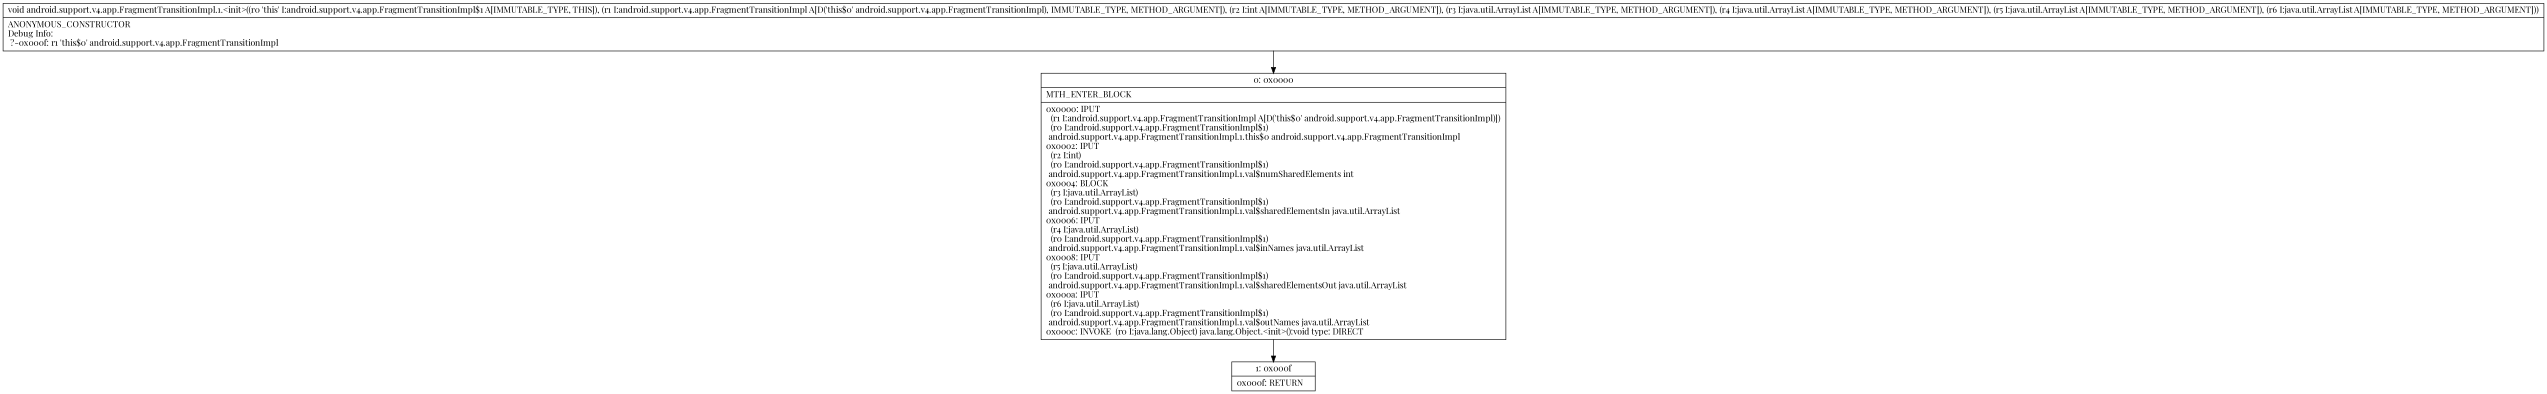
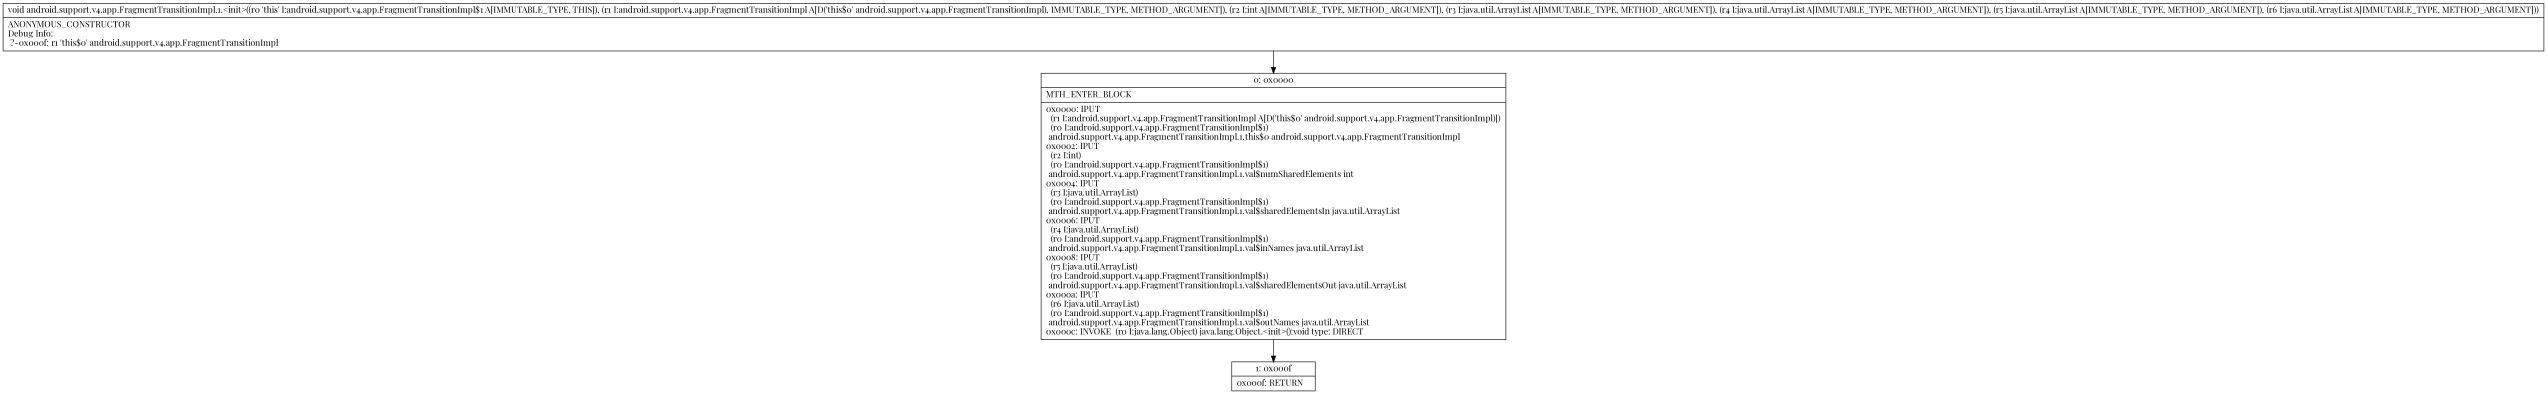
(1080, 184) -> (1075, 184)
